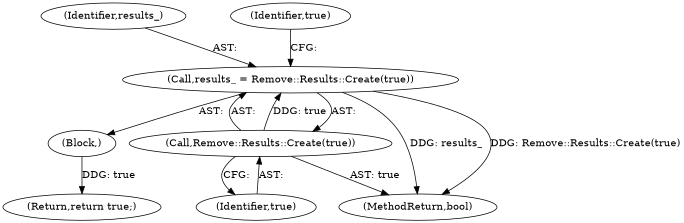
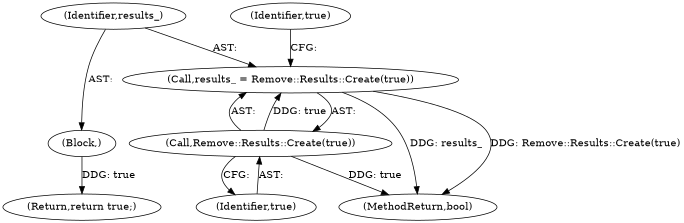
(180, 112) -> (87, 74)
(375, 175) -> (375, 175)
